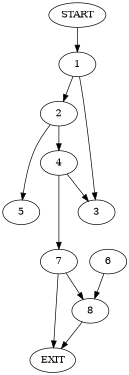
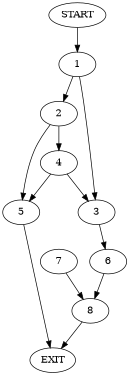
(59, 209) -> (42, 185)
none -> (102, 233)
(56, 307) -> (36, 283)
